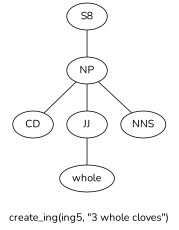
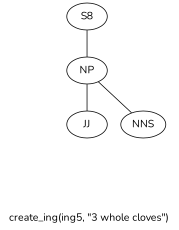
(33, 124) -> none
(87, 178) -> none
